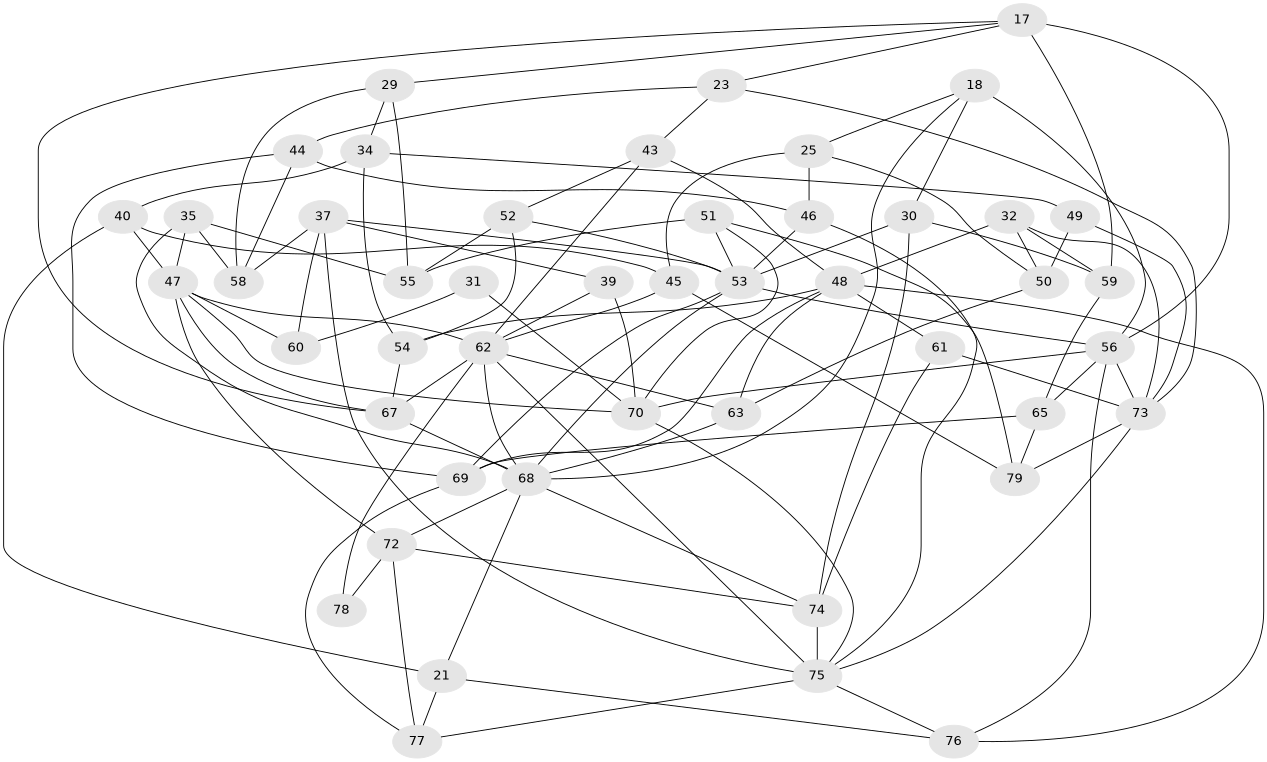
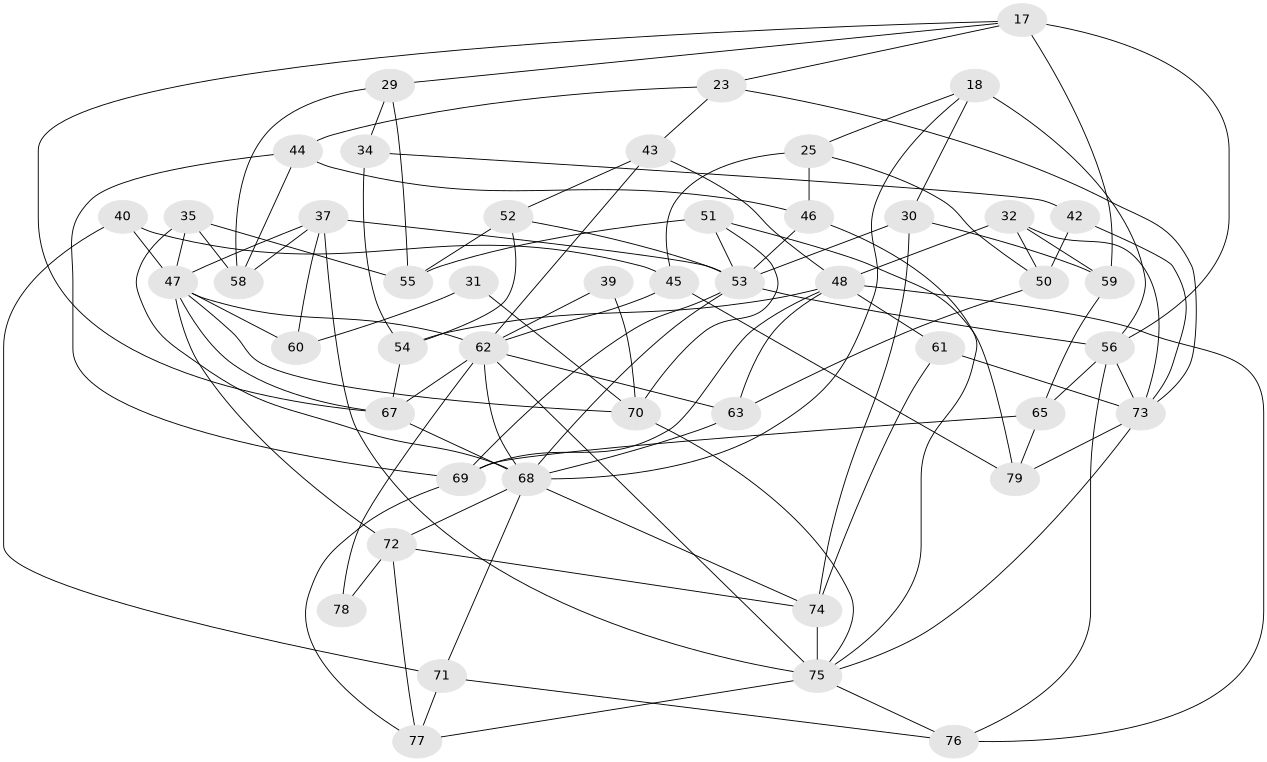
(249, 183) -> none
(1075, 217) -> (1075, 217)
(430, 242) -> (231, 255)
(872, 376) -> none
(442, 676) -> (442, 676)
